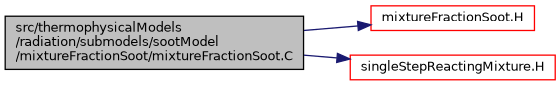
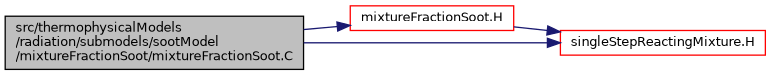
none -> (530, 29)
